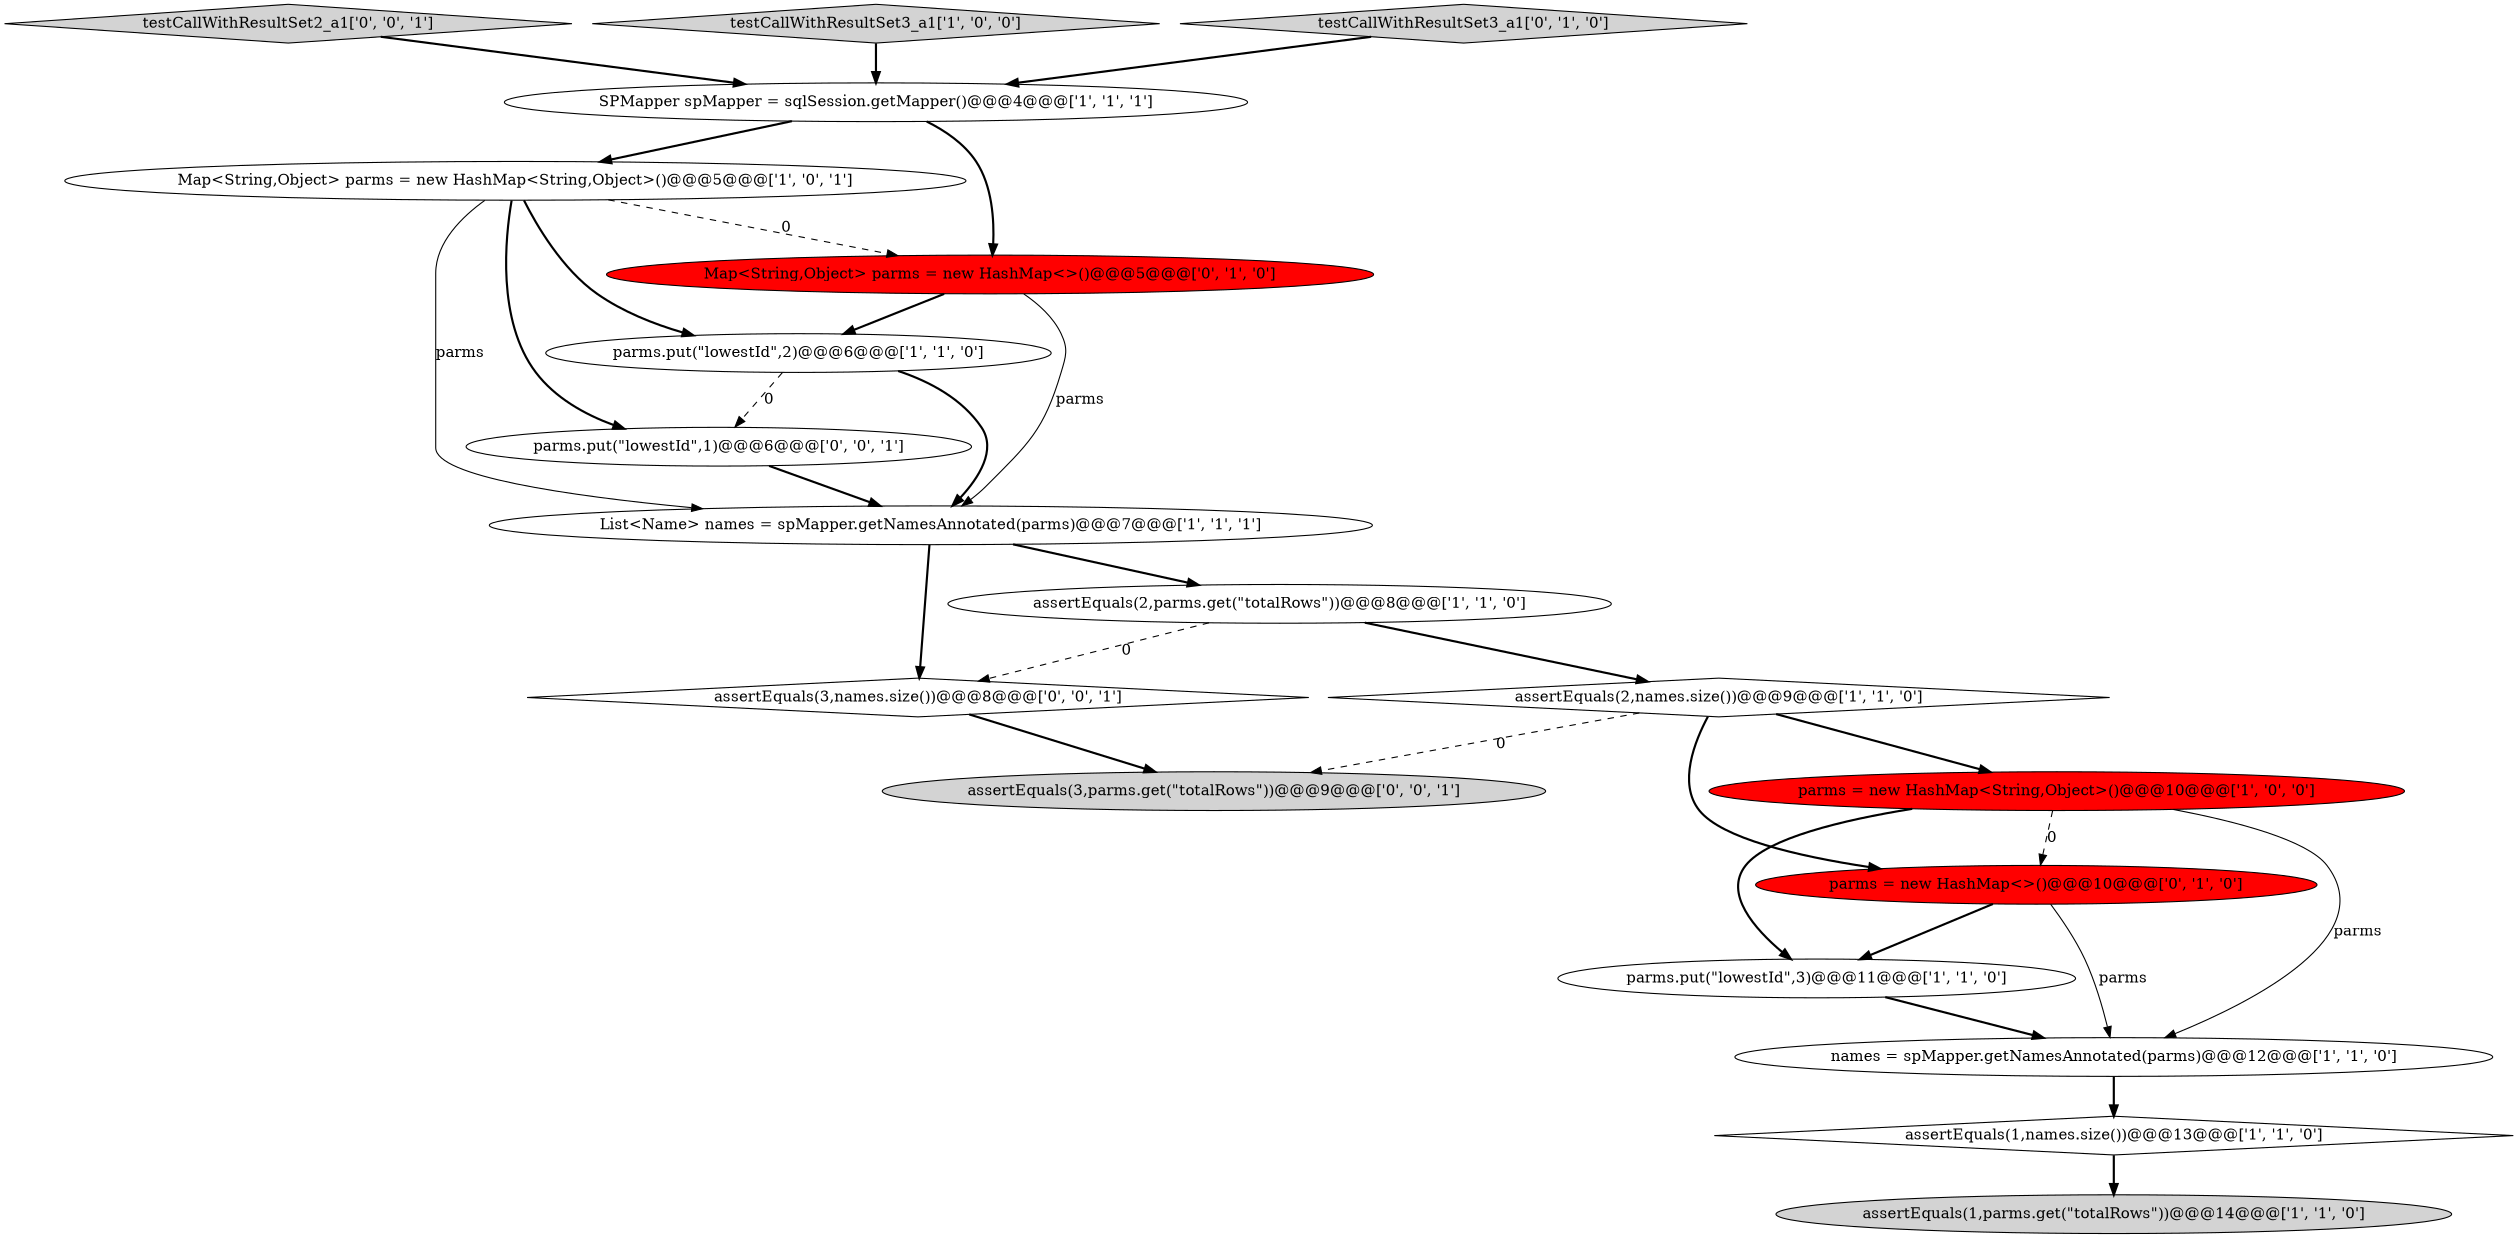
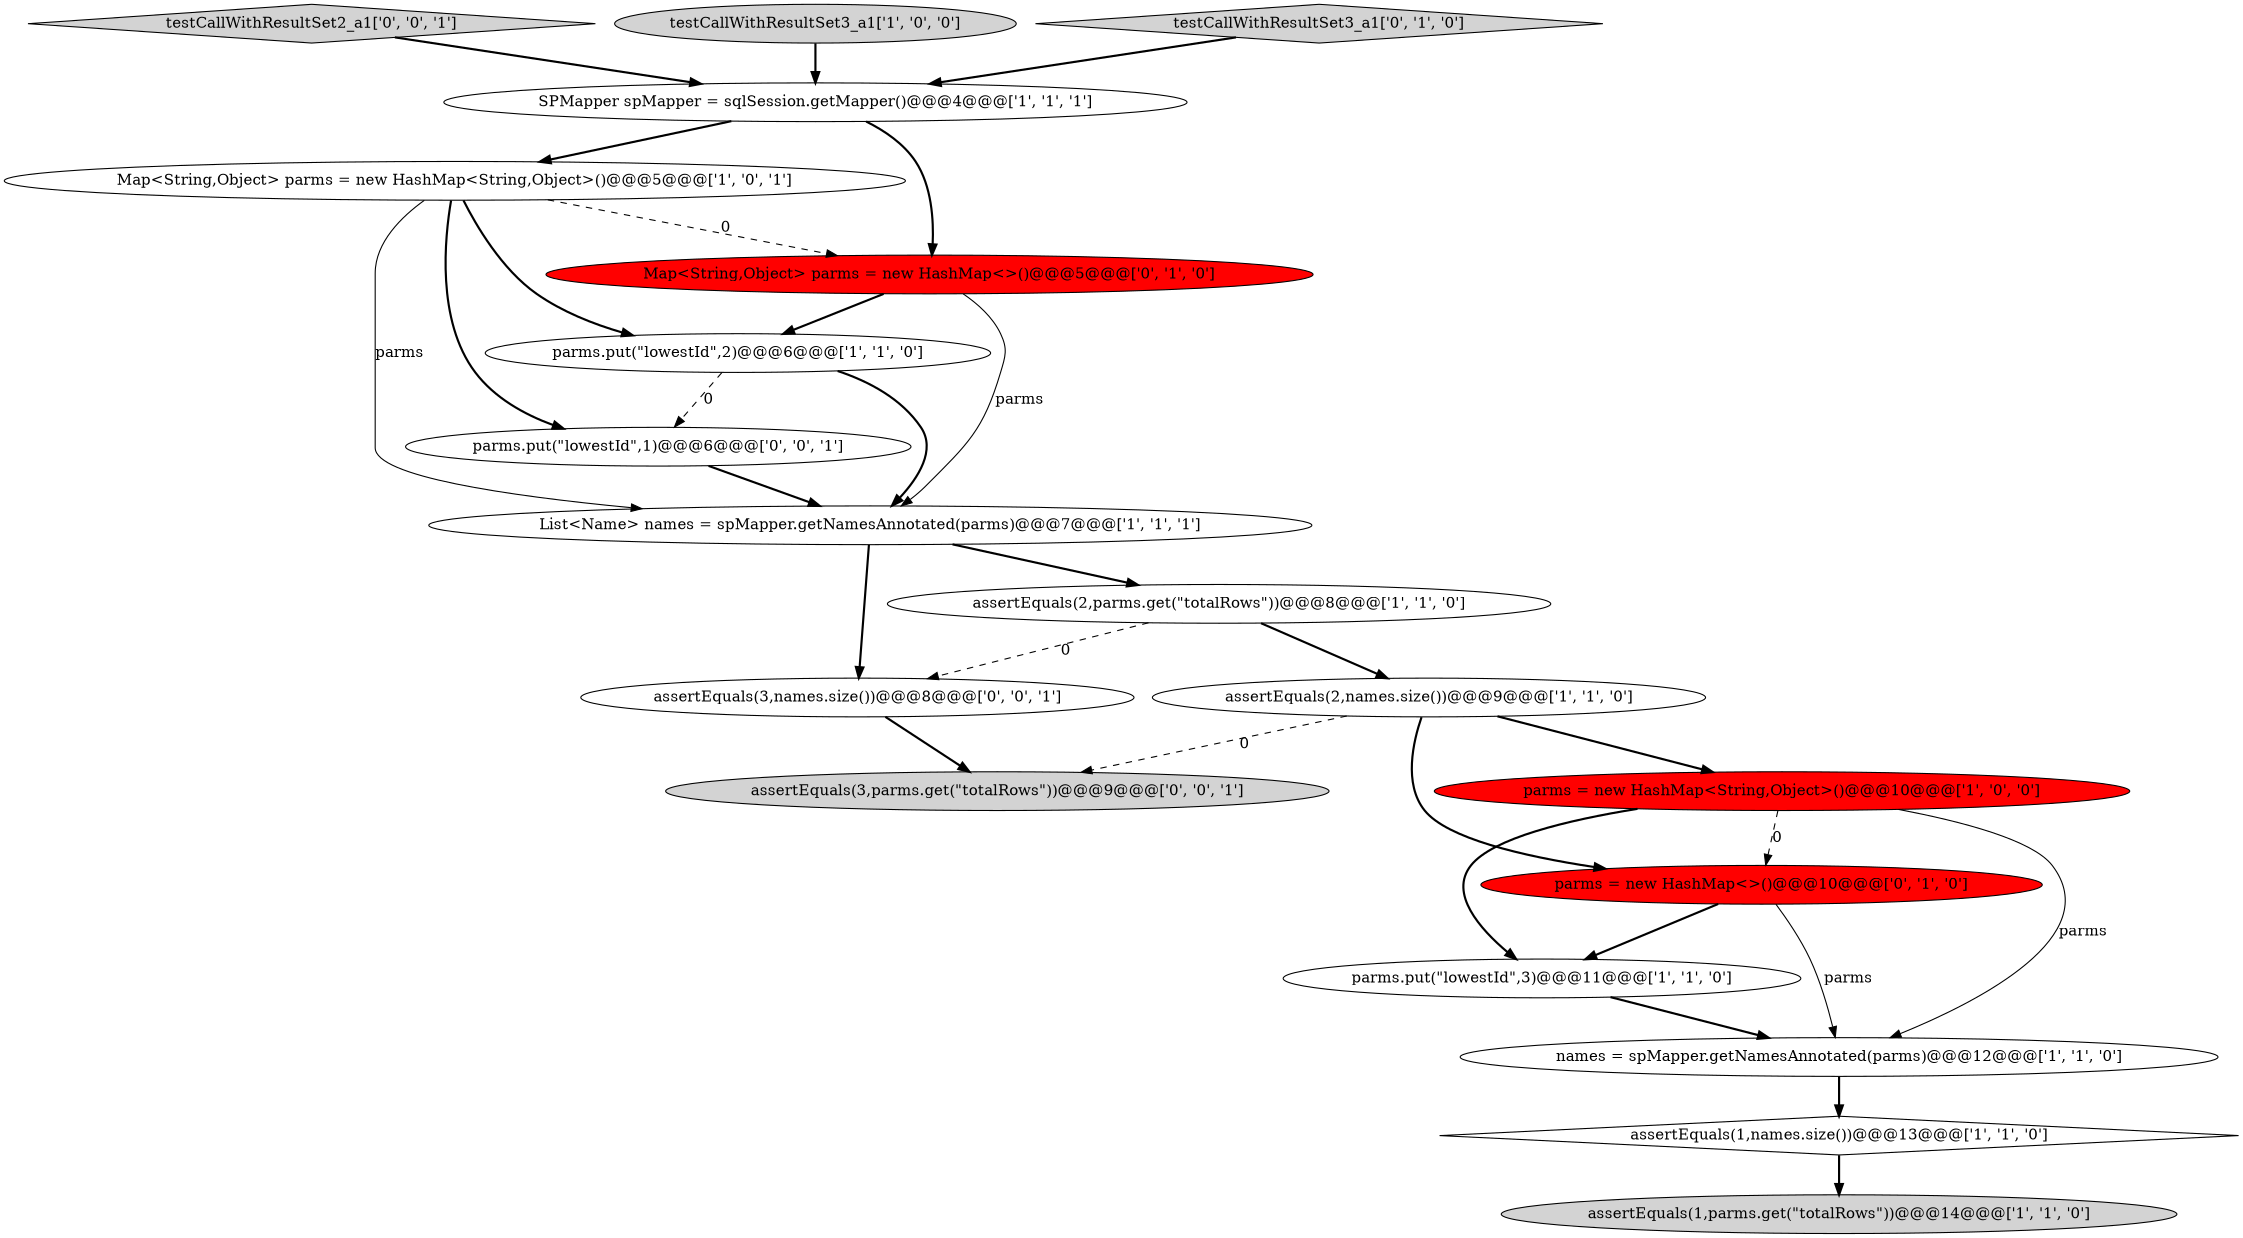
(876, 24) -> (815, 24)
(918, 698) -> (857, 698)
(1719, 698) -> (1429, 698)
